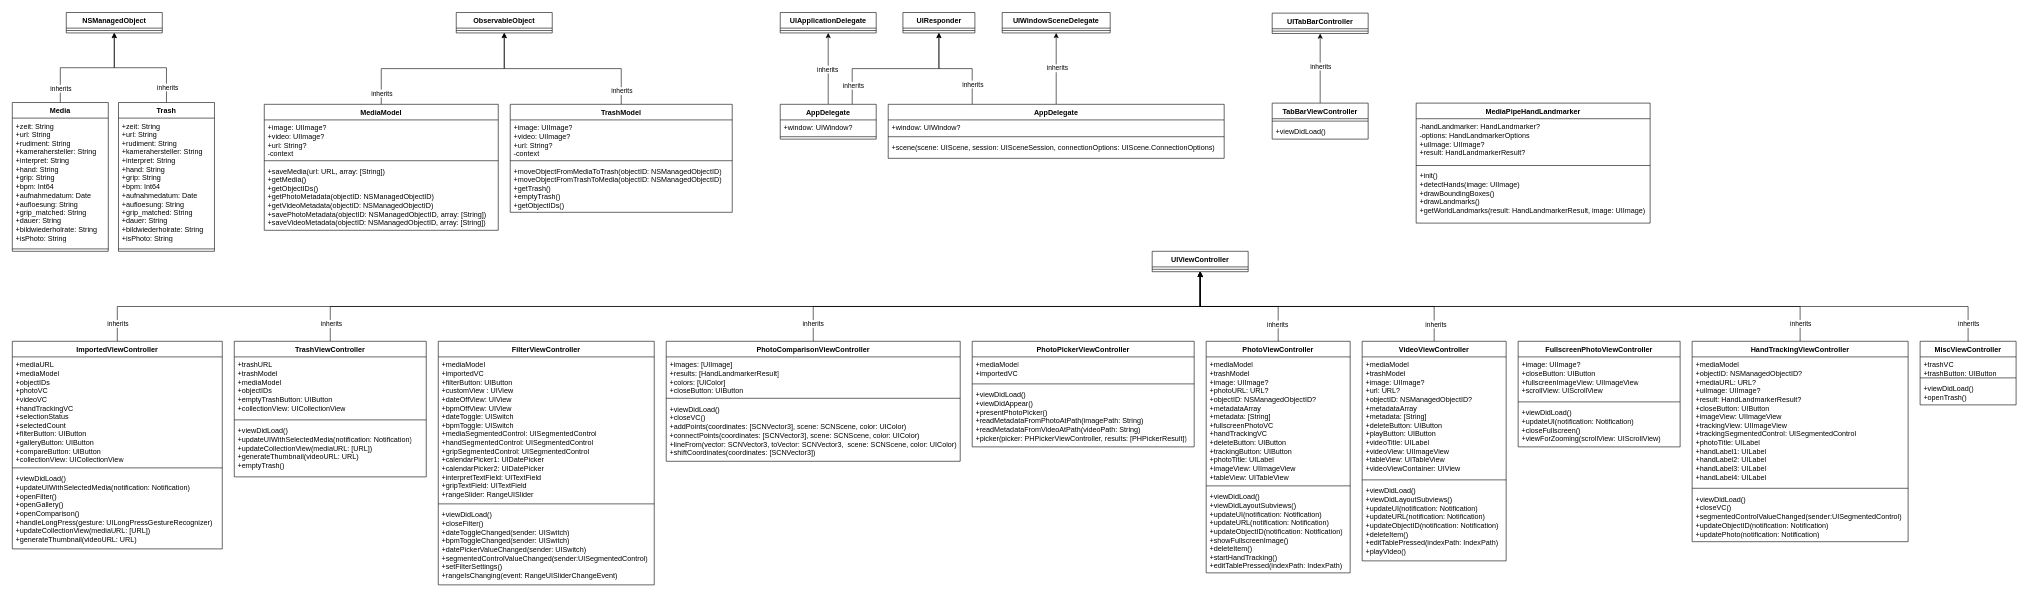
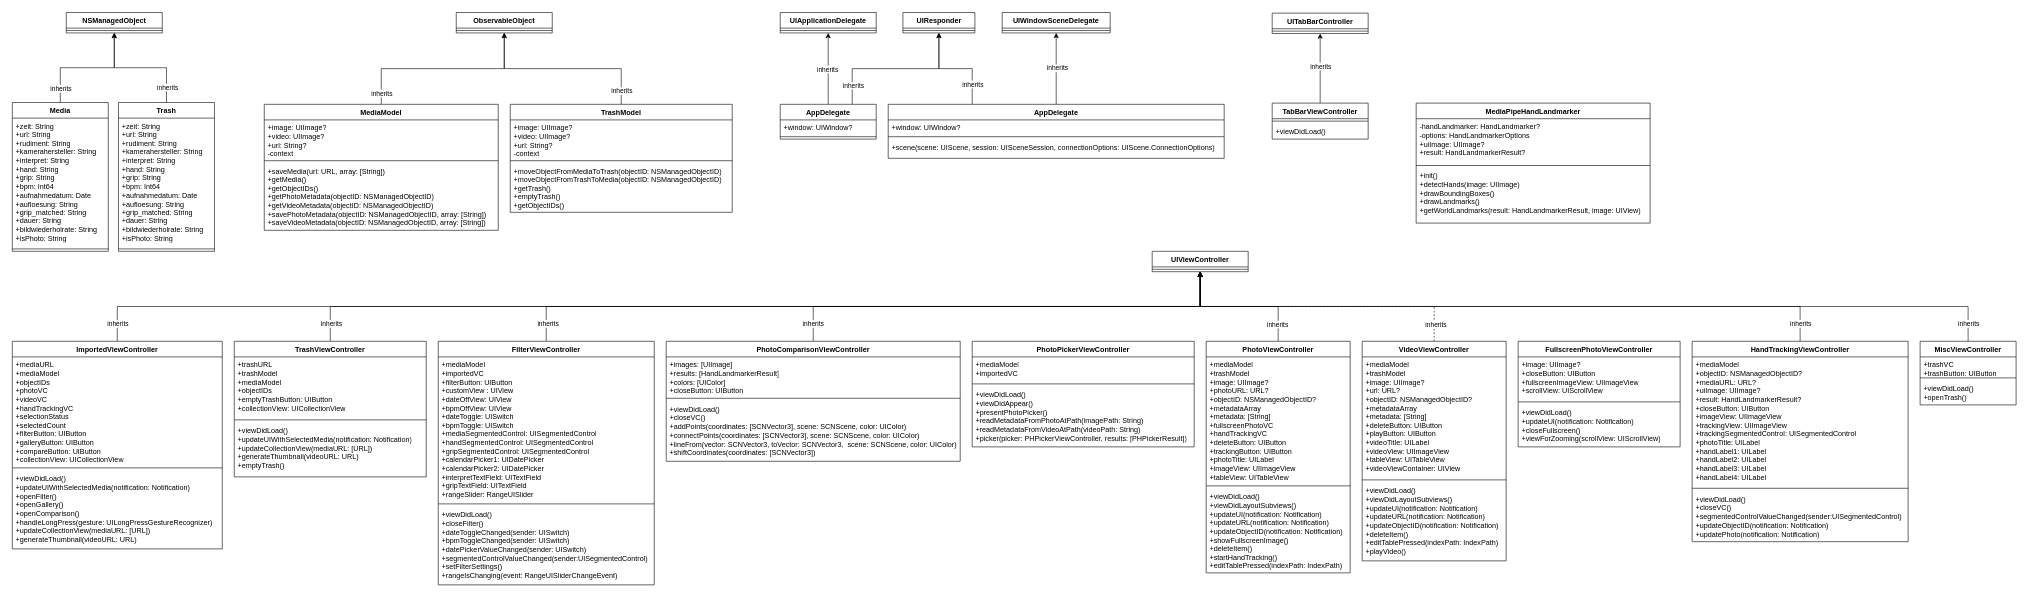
(1534, 198) -> (1534, 198)
none -> (546, 325)
(1434, 328) -> (1434, 328)
